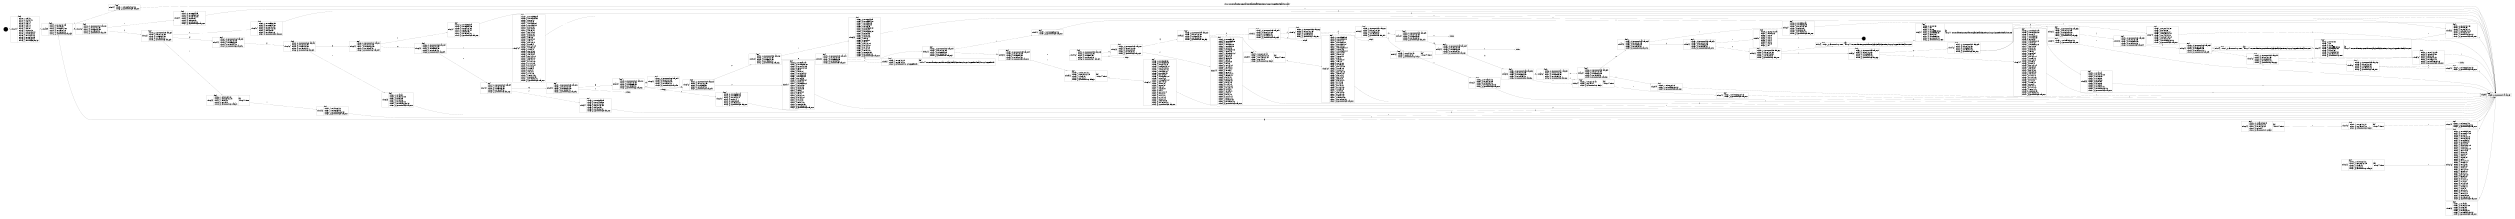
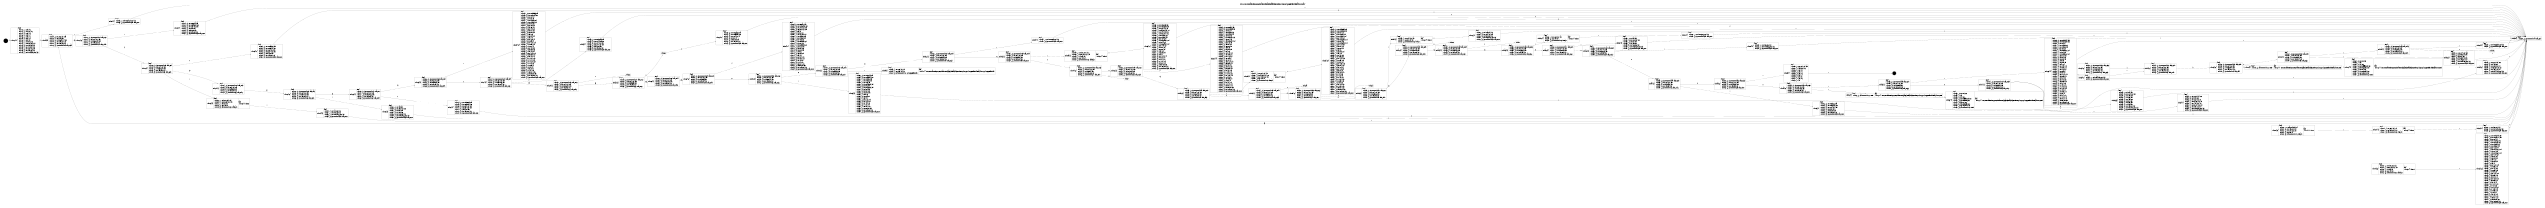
(1571, 79) -> (1594, 44)
(674, 88) -> (681, 80)
